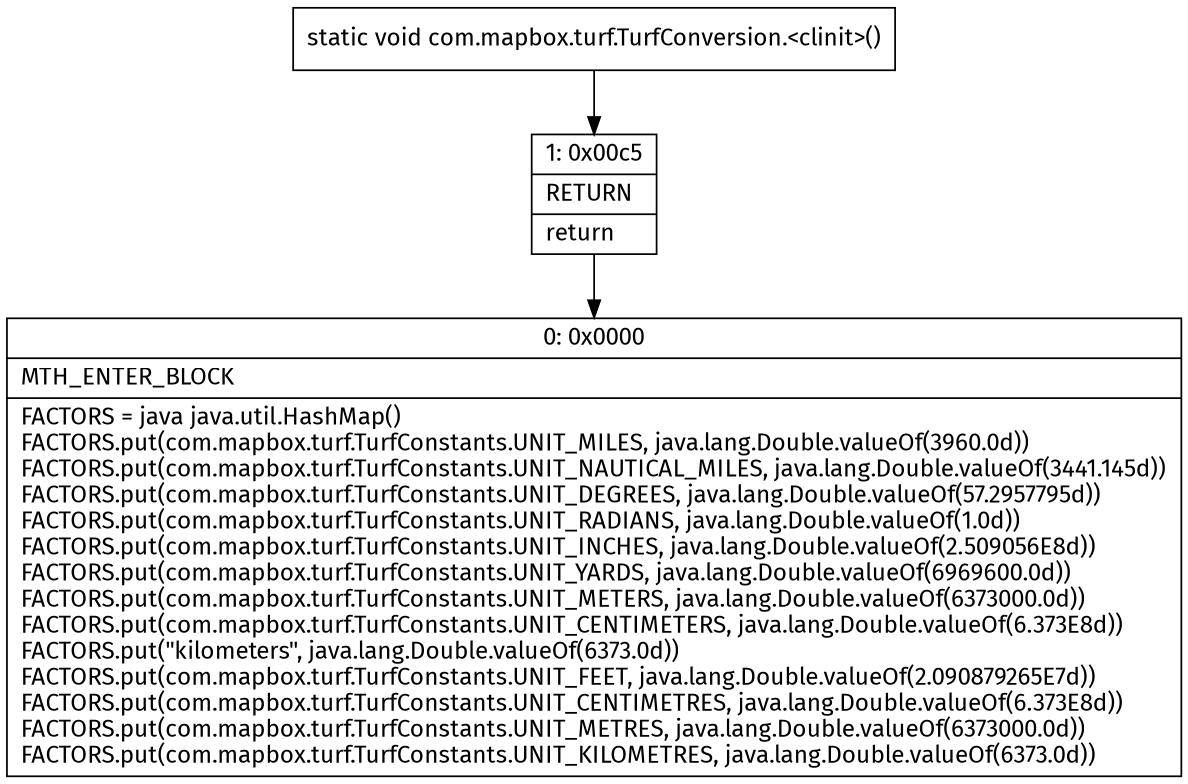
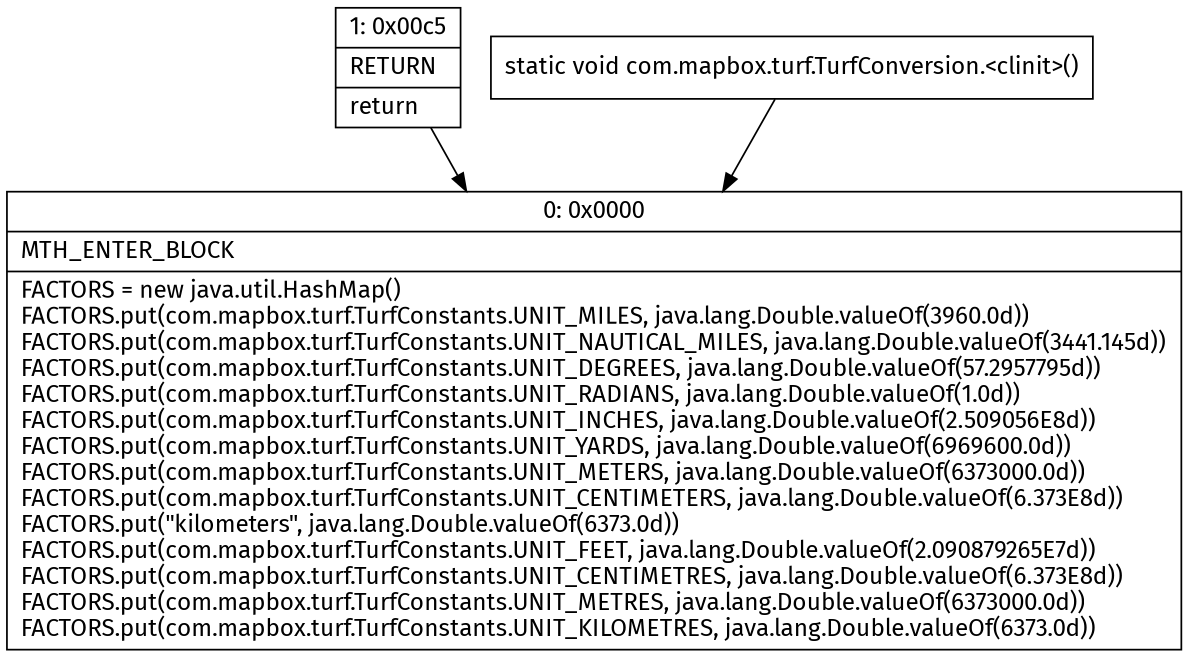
(594, 94) -> (753, 138)
(212, 417) -> (212, 291)
